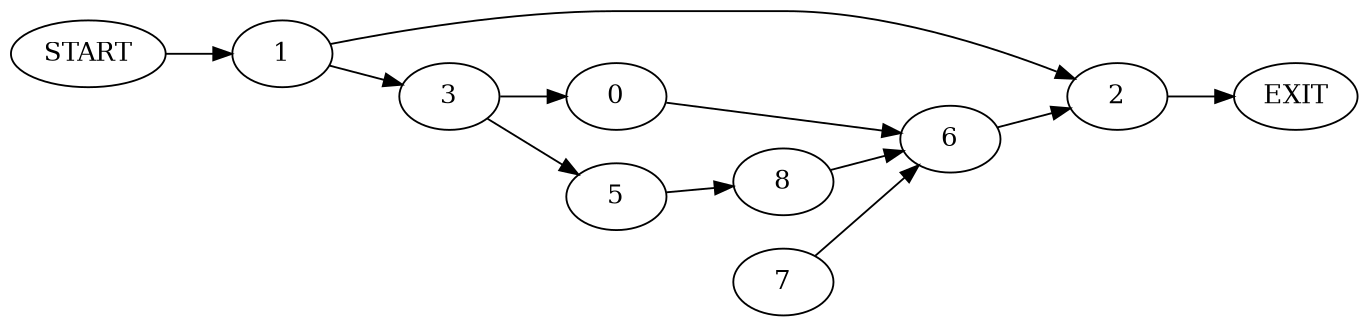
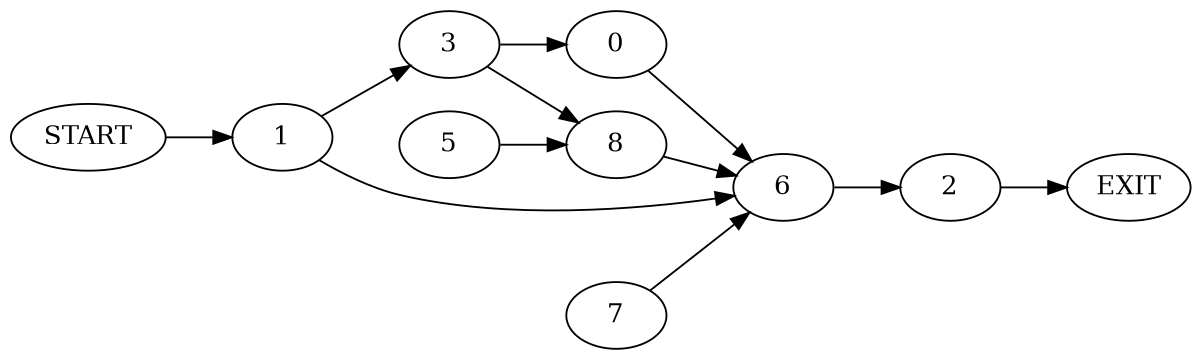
(697, 11) -> (514, 209)
(525, 142) -> (525, 90)
